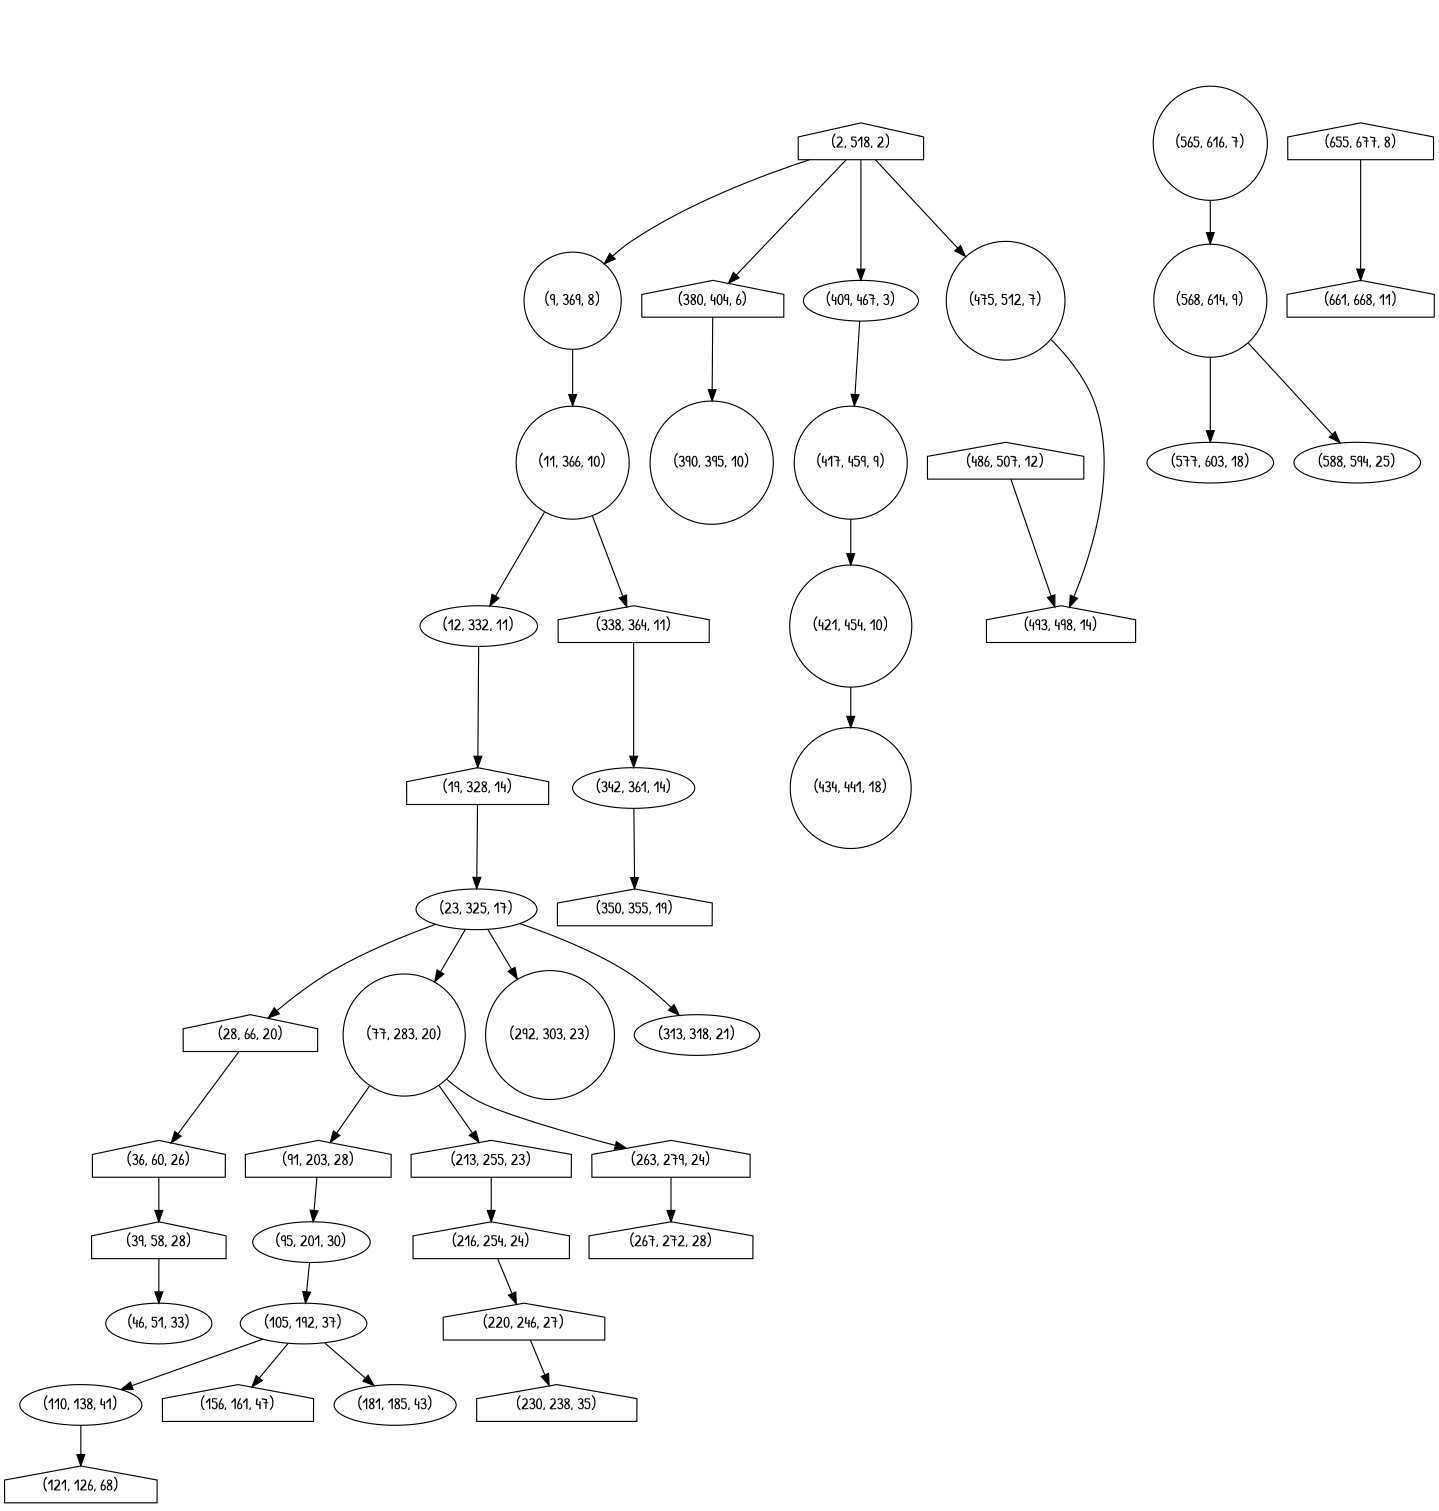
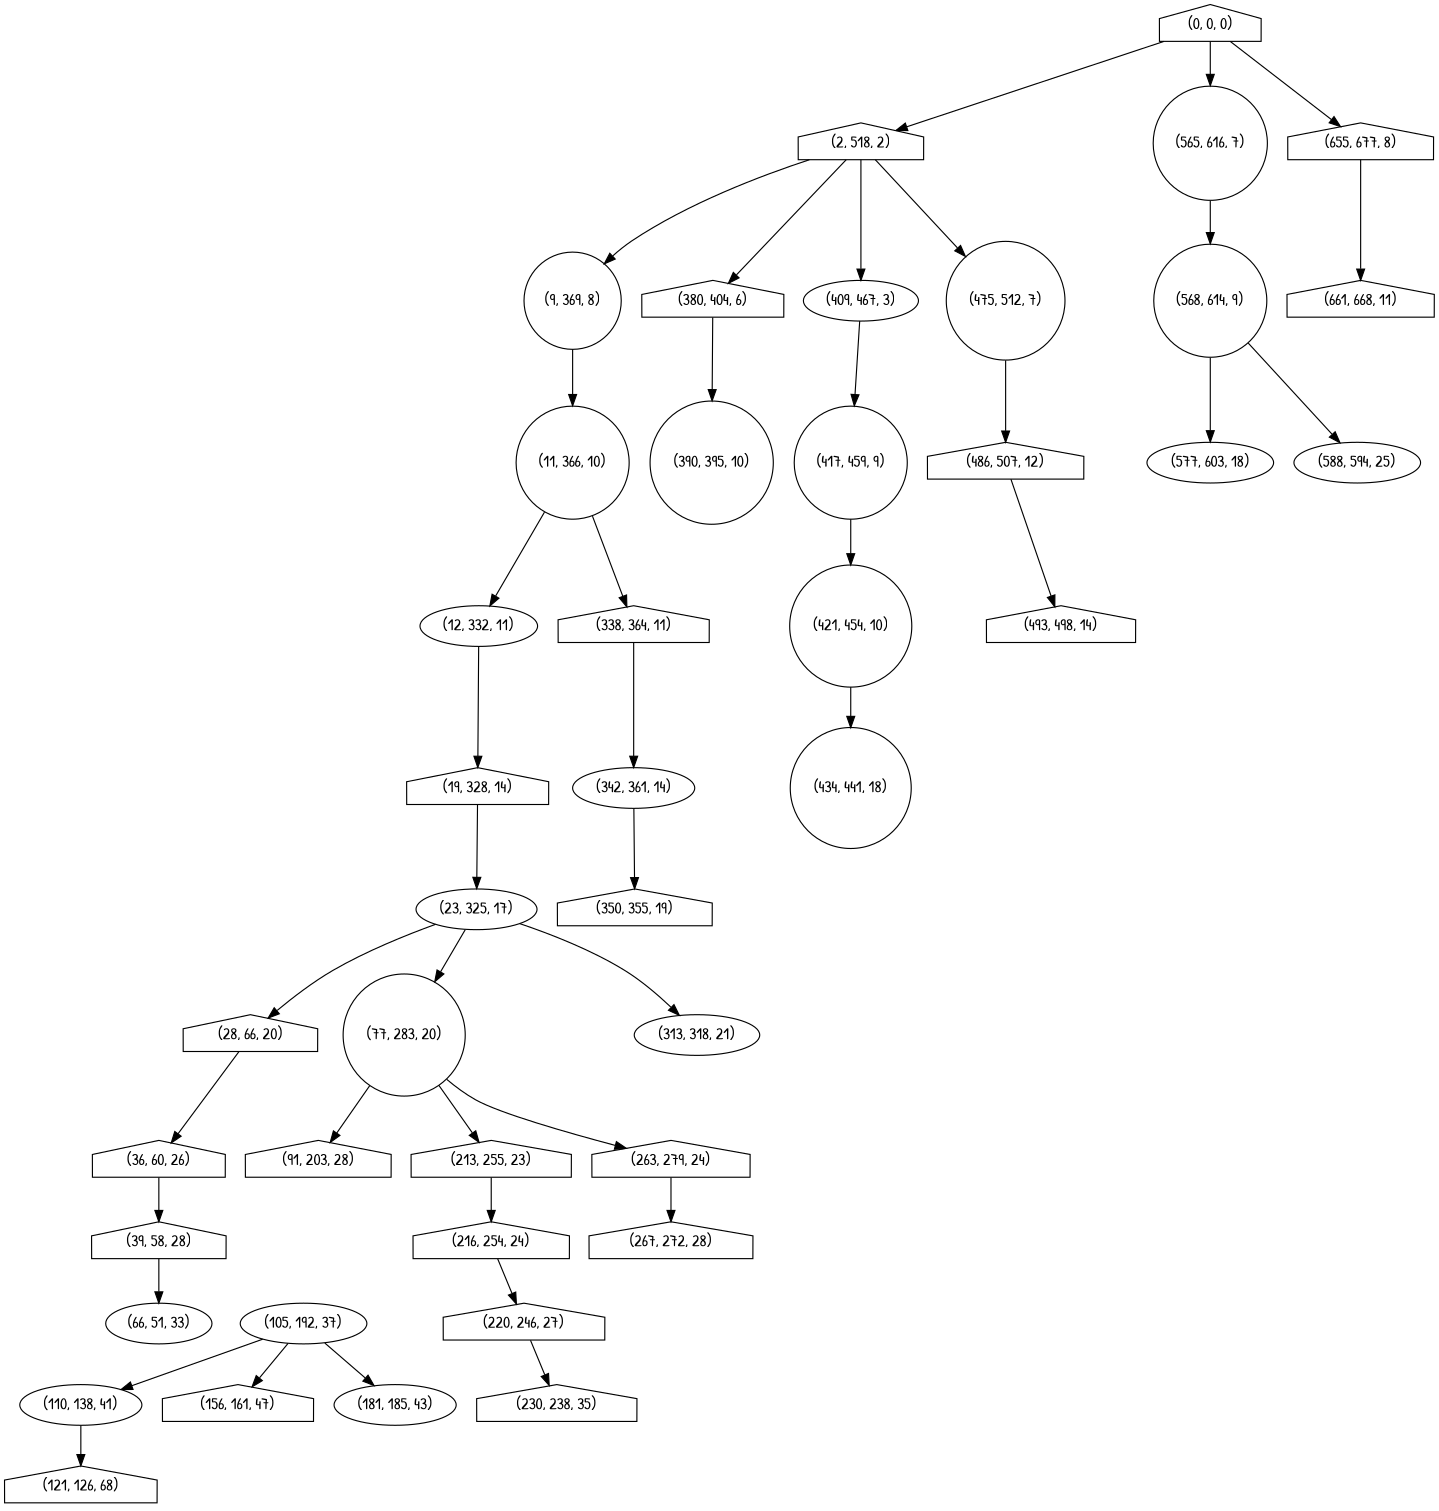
none -> (1210, 25)
(1104, 463) -> (1006, 396)
(550, 1035) -> none
(311, 1242) -> none
(159, 1324) -> (159, 1324)
